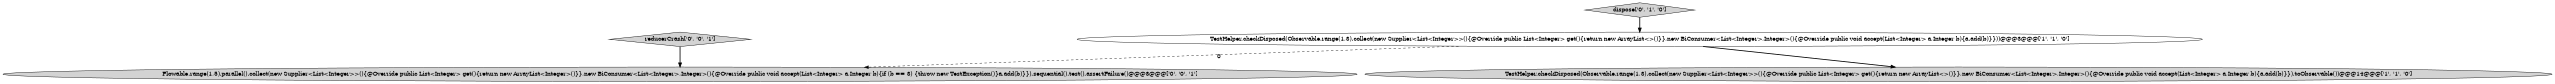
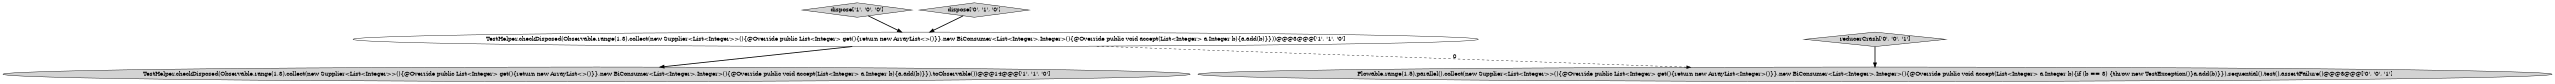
none -> (857, 10)
